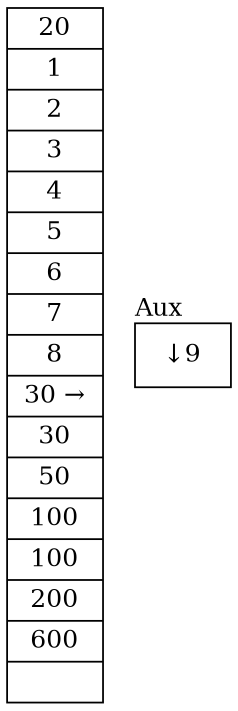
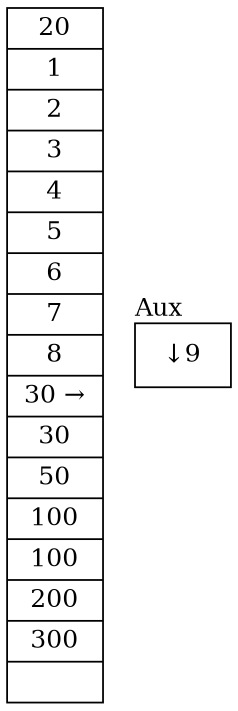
(55, 640) -> (55, 640)
